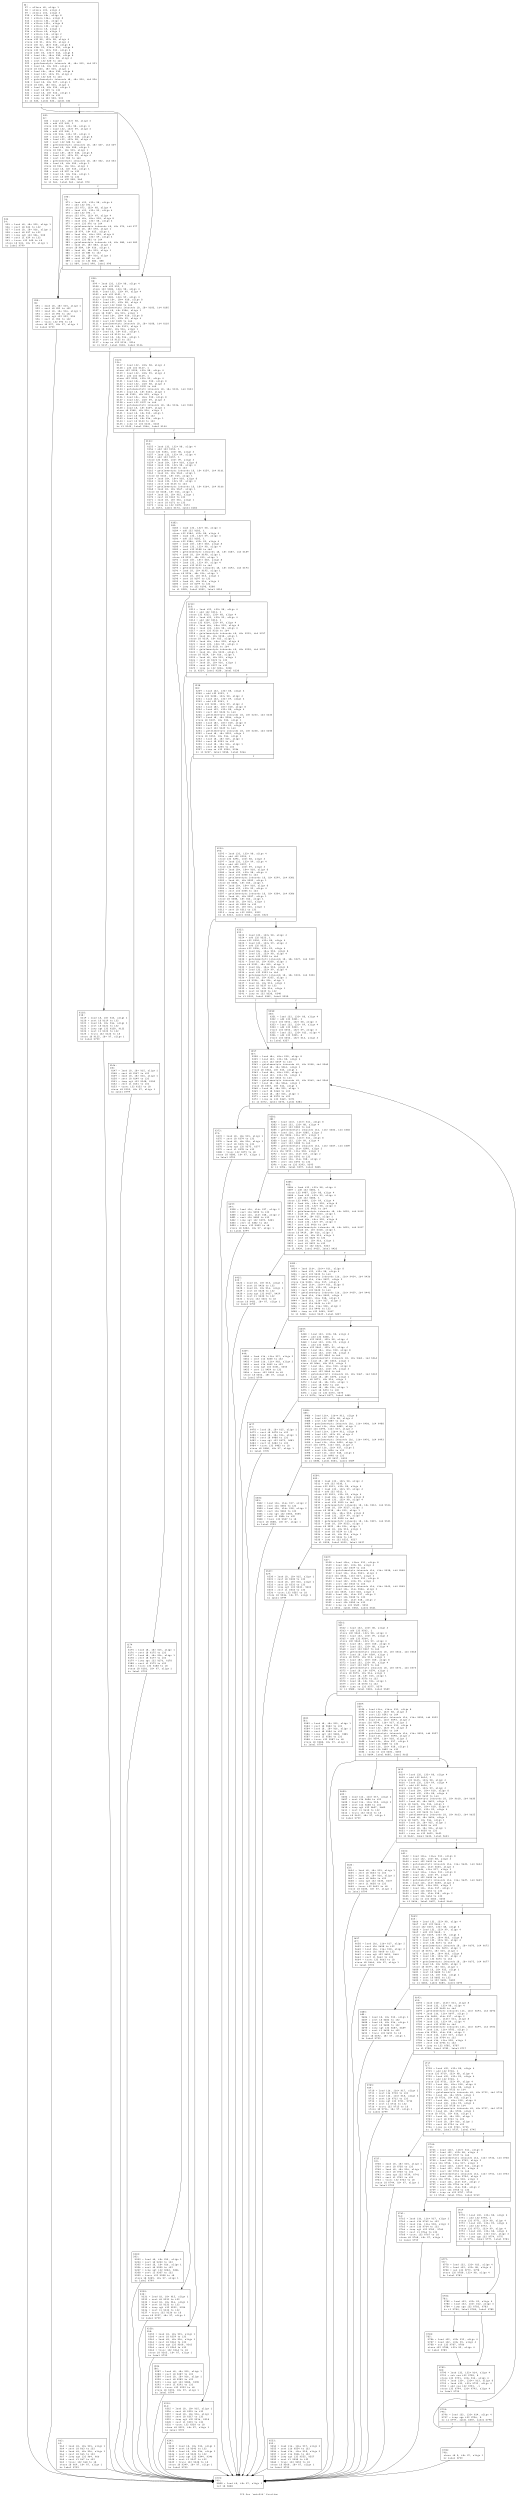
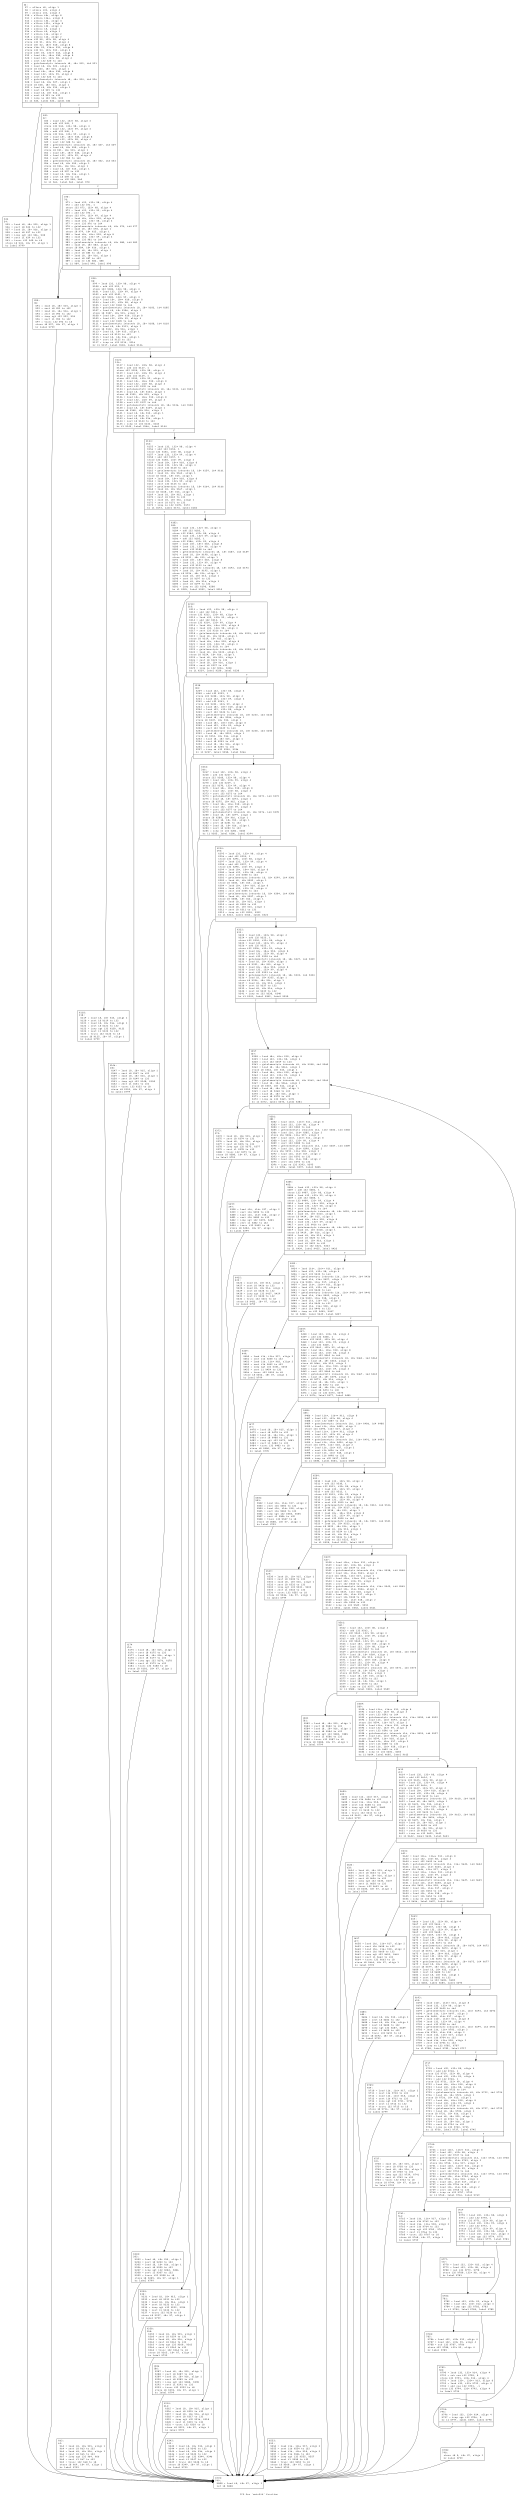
(144, 151) -> (33, 161)
none -> (240, 802)
(294, 1026) -> none
(457, 1845) -> none
(334, 2140) -> (340, 2180)
